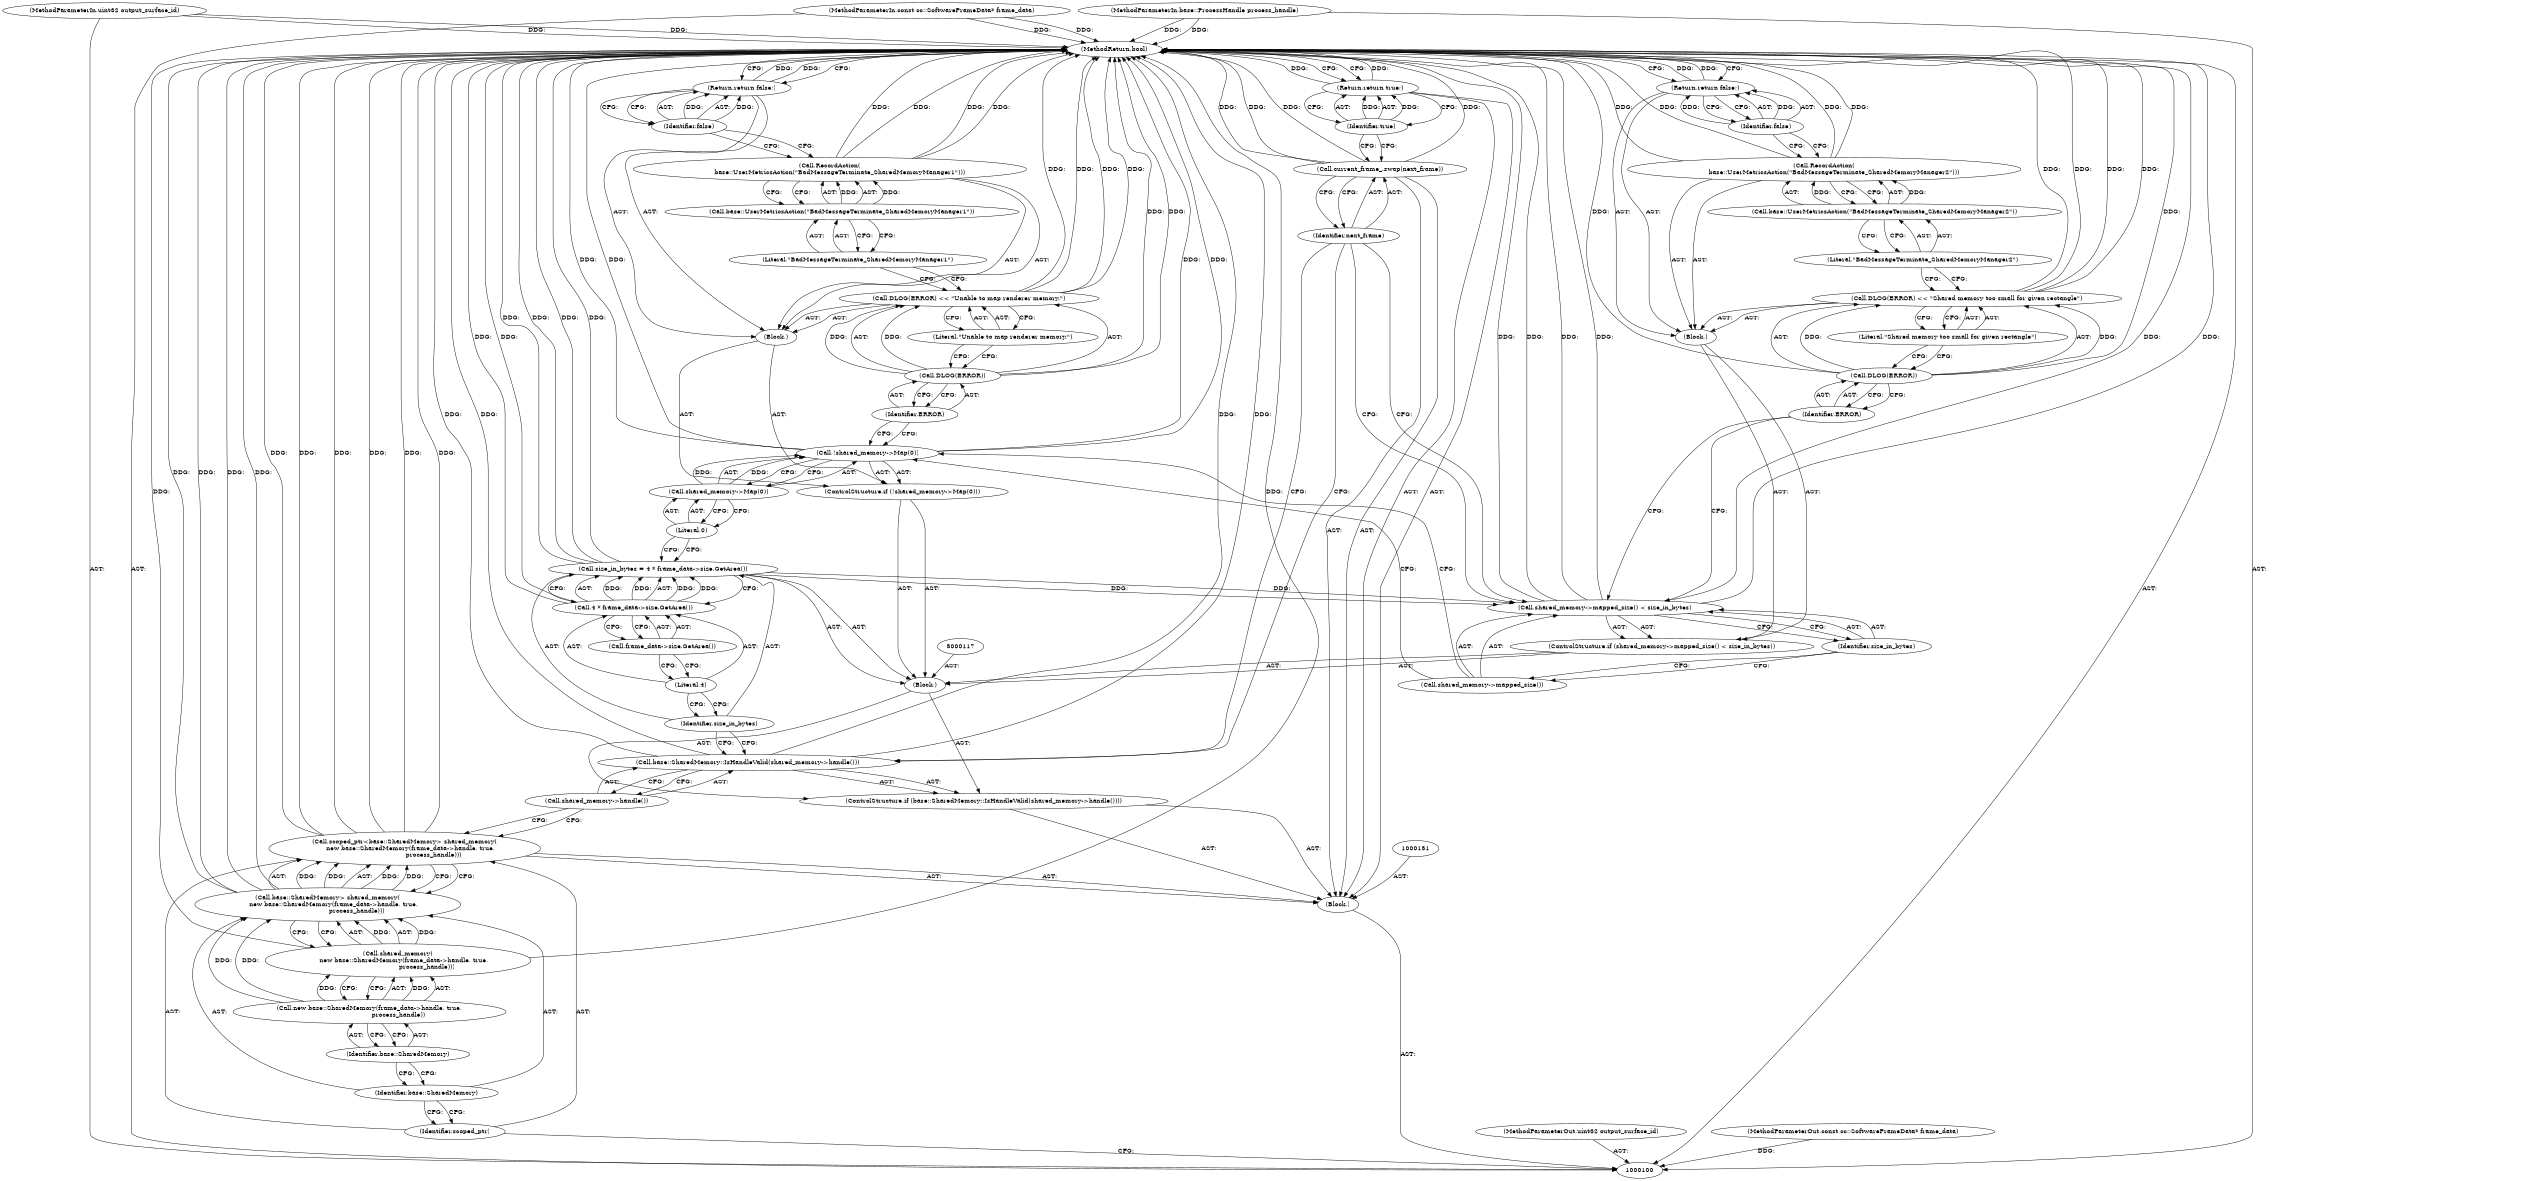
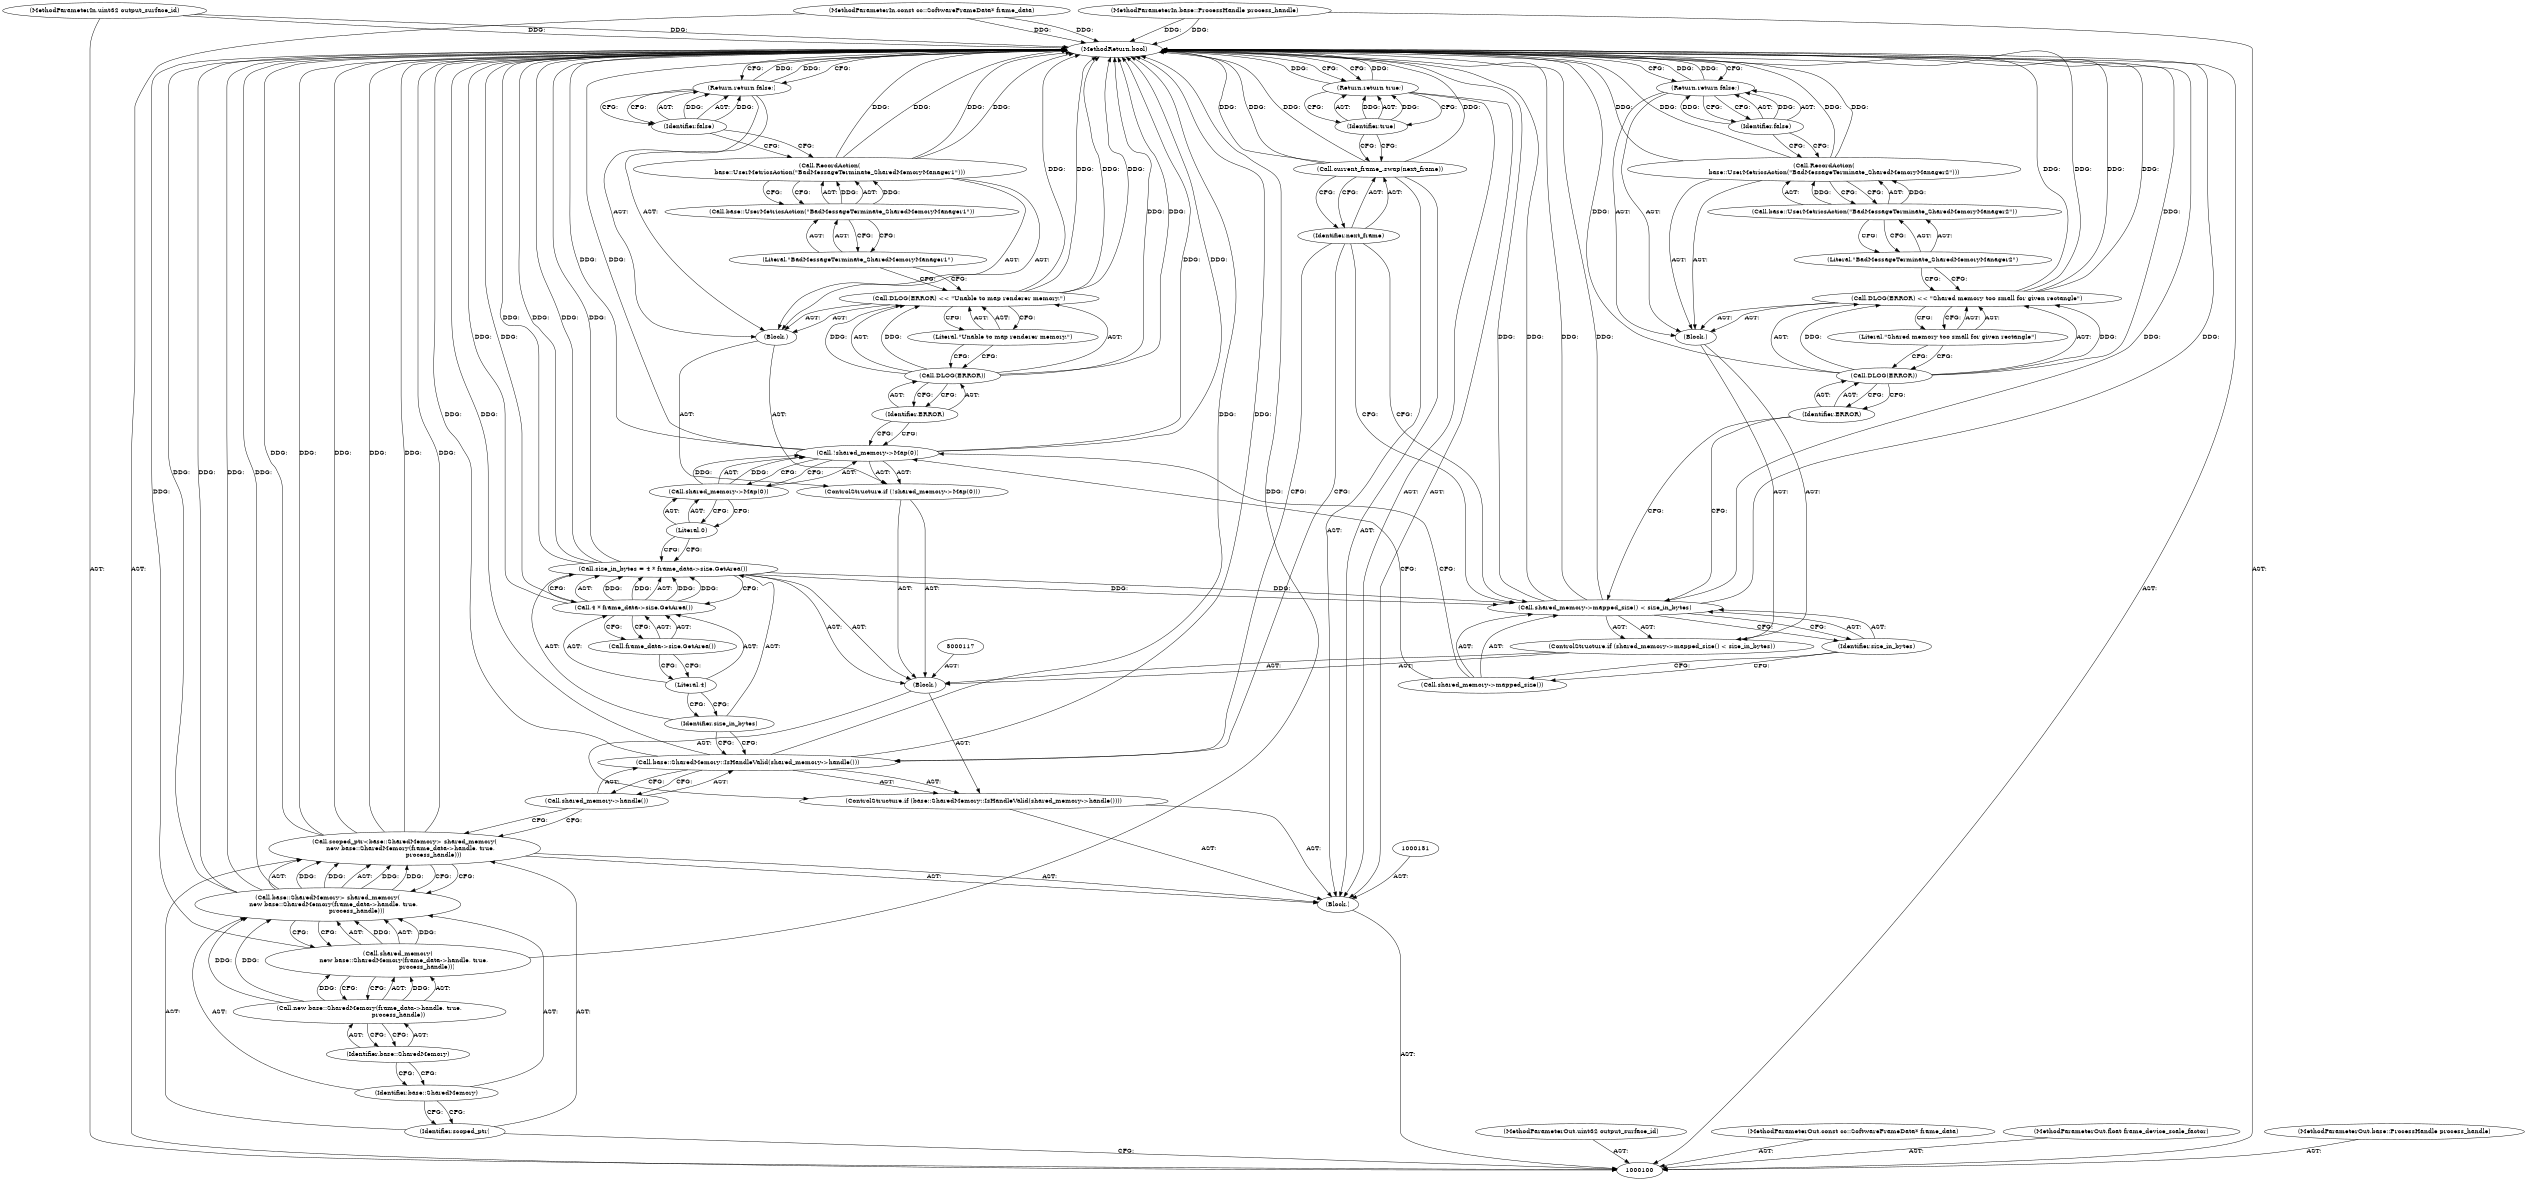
none -> (2122, 1132)
none -> (2394, 1132)
(1767, 1151) -> (1767, 1151)
